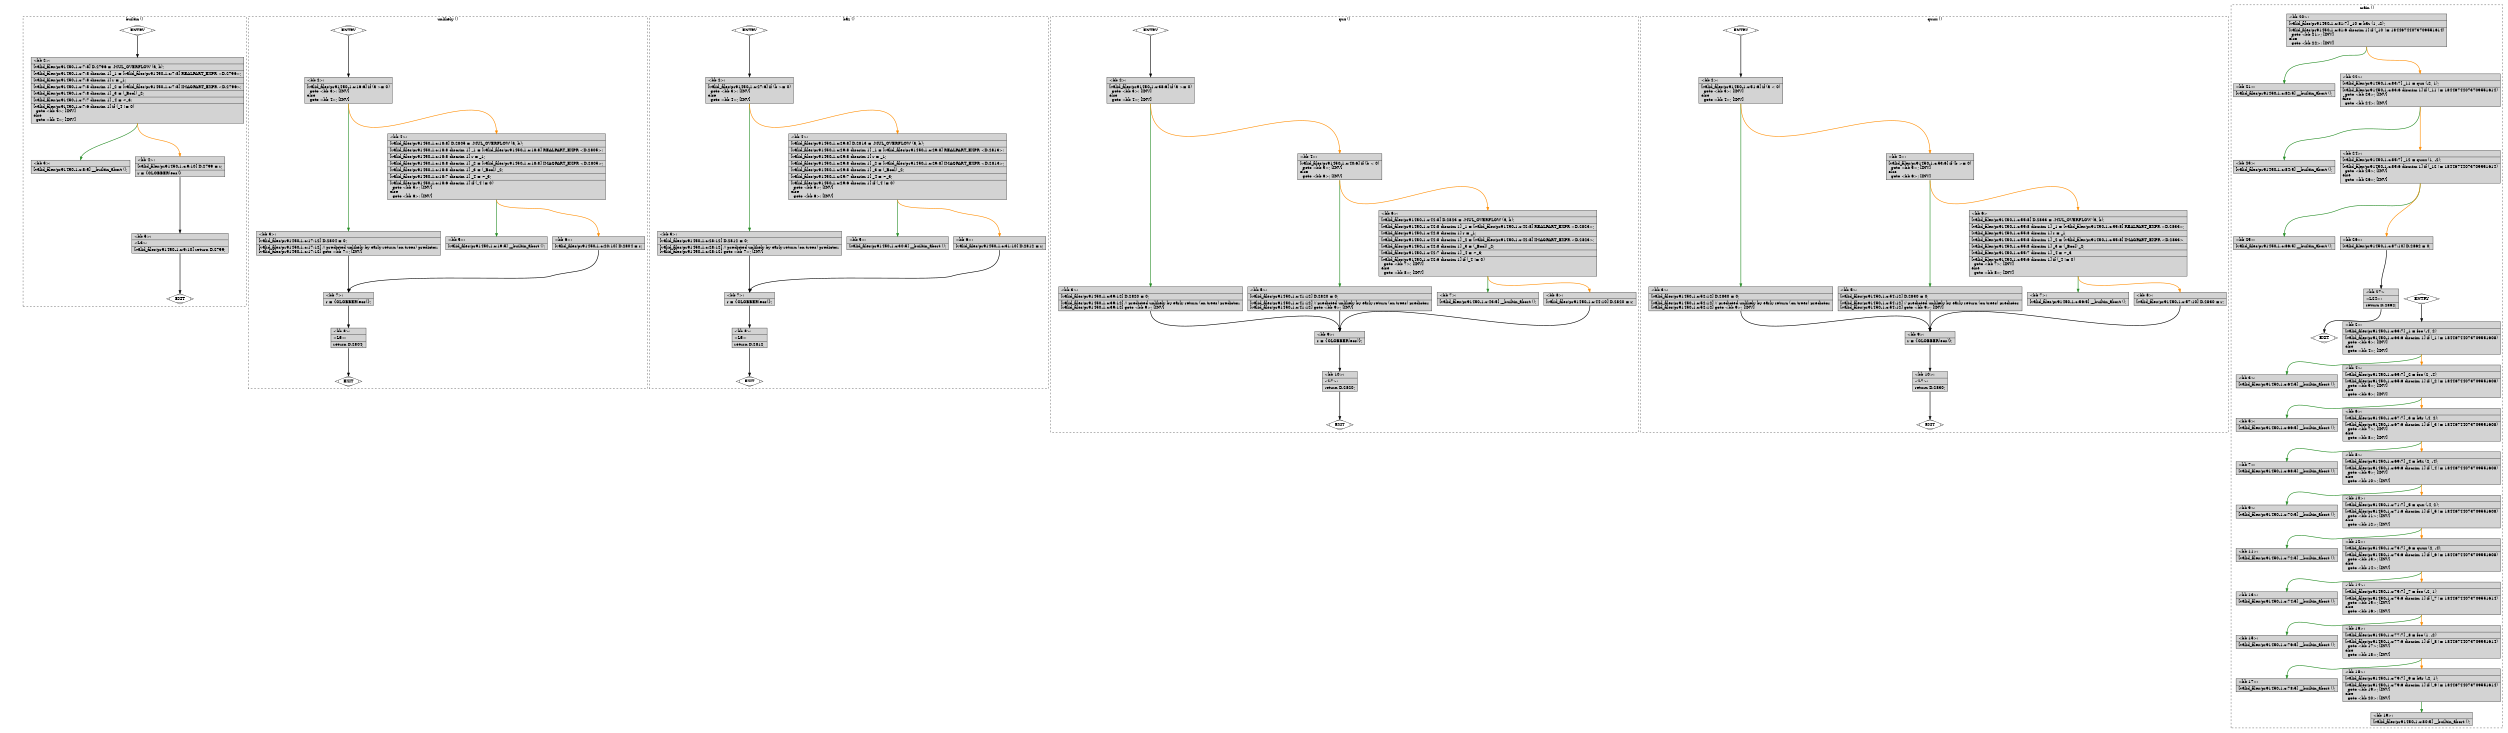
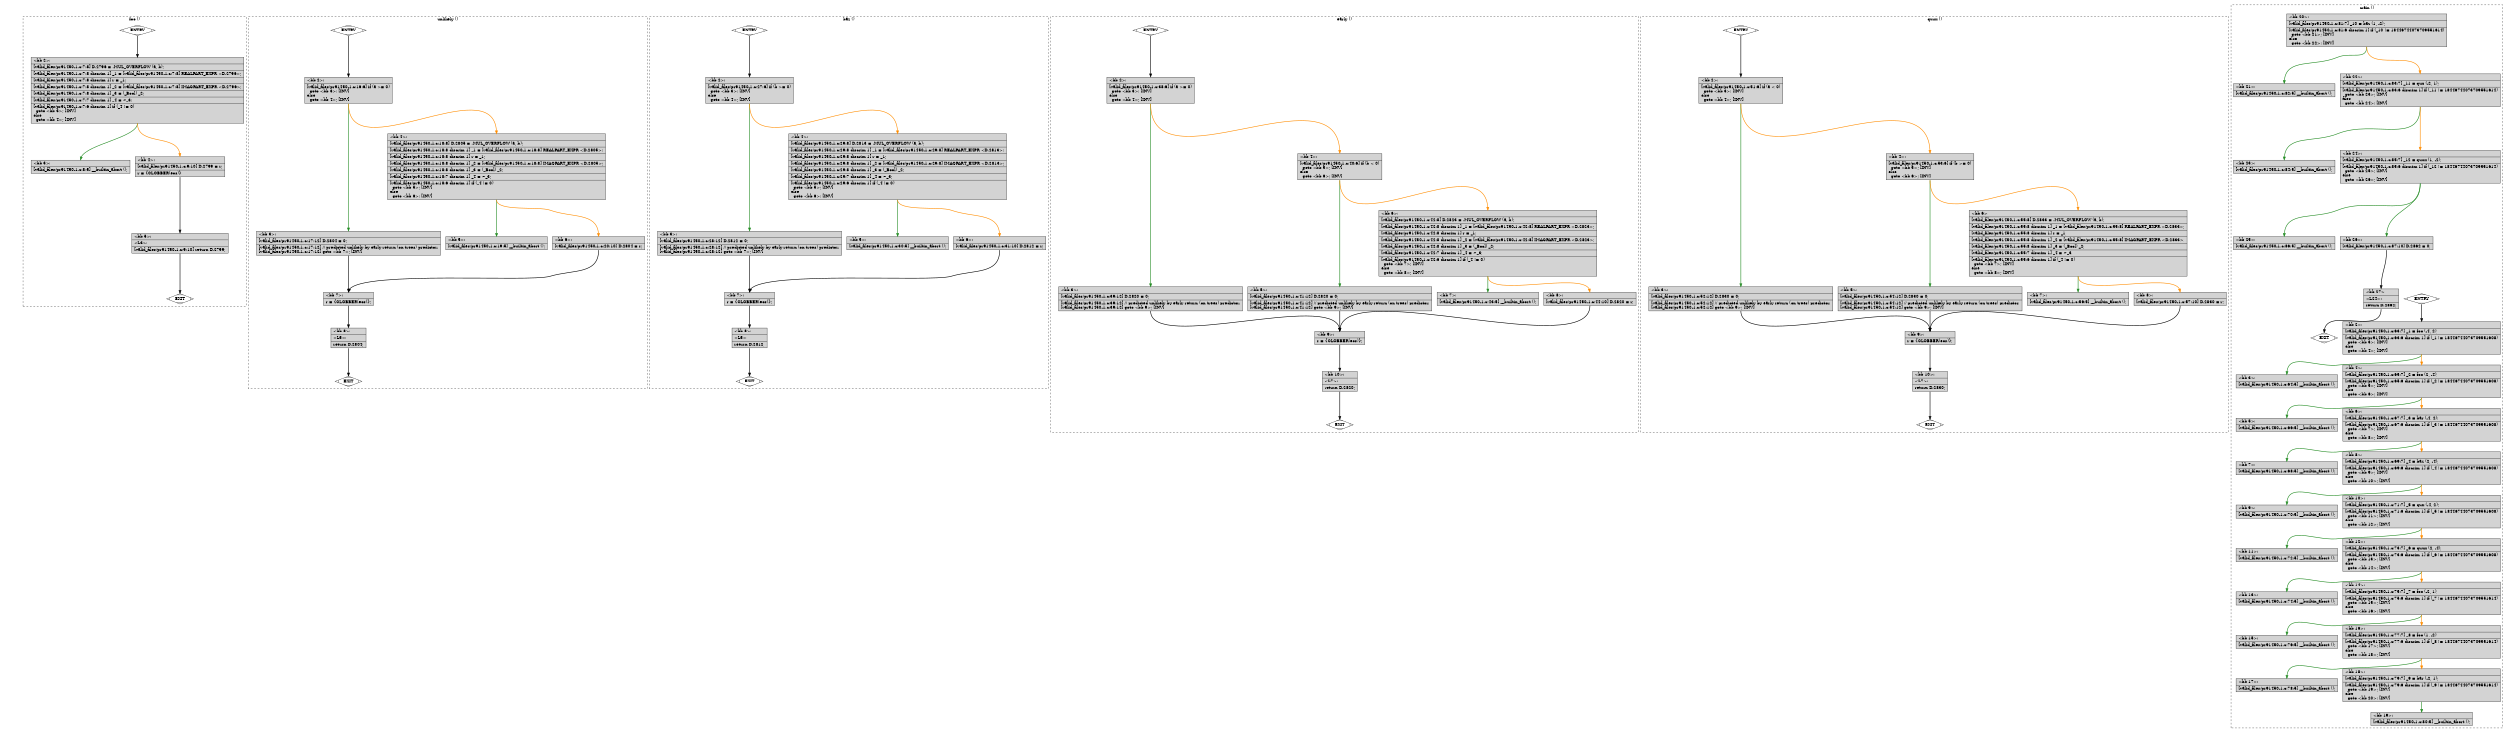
(135, 20) -> (135, 20)
(1345, 20) -> (1345, 20)
(2405, 209) -> (2405, 209)
